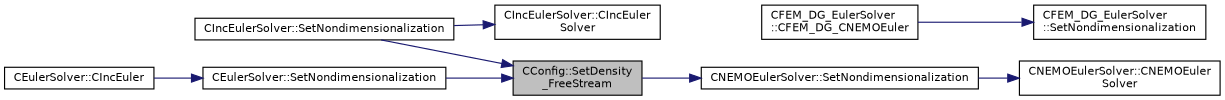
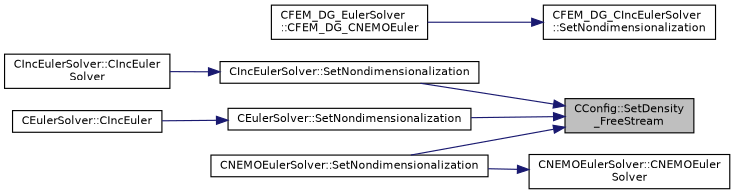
(1120, 22) -> (629, 22)
(469, 25) -> (189, 72)
(666, 78) -> (482, 142)
